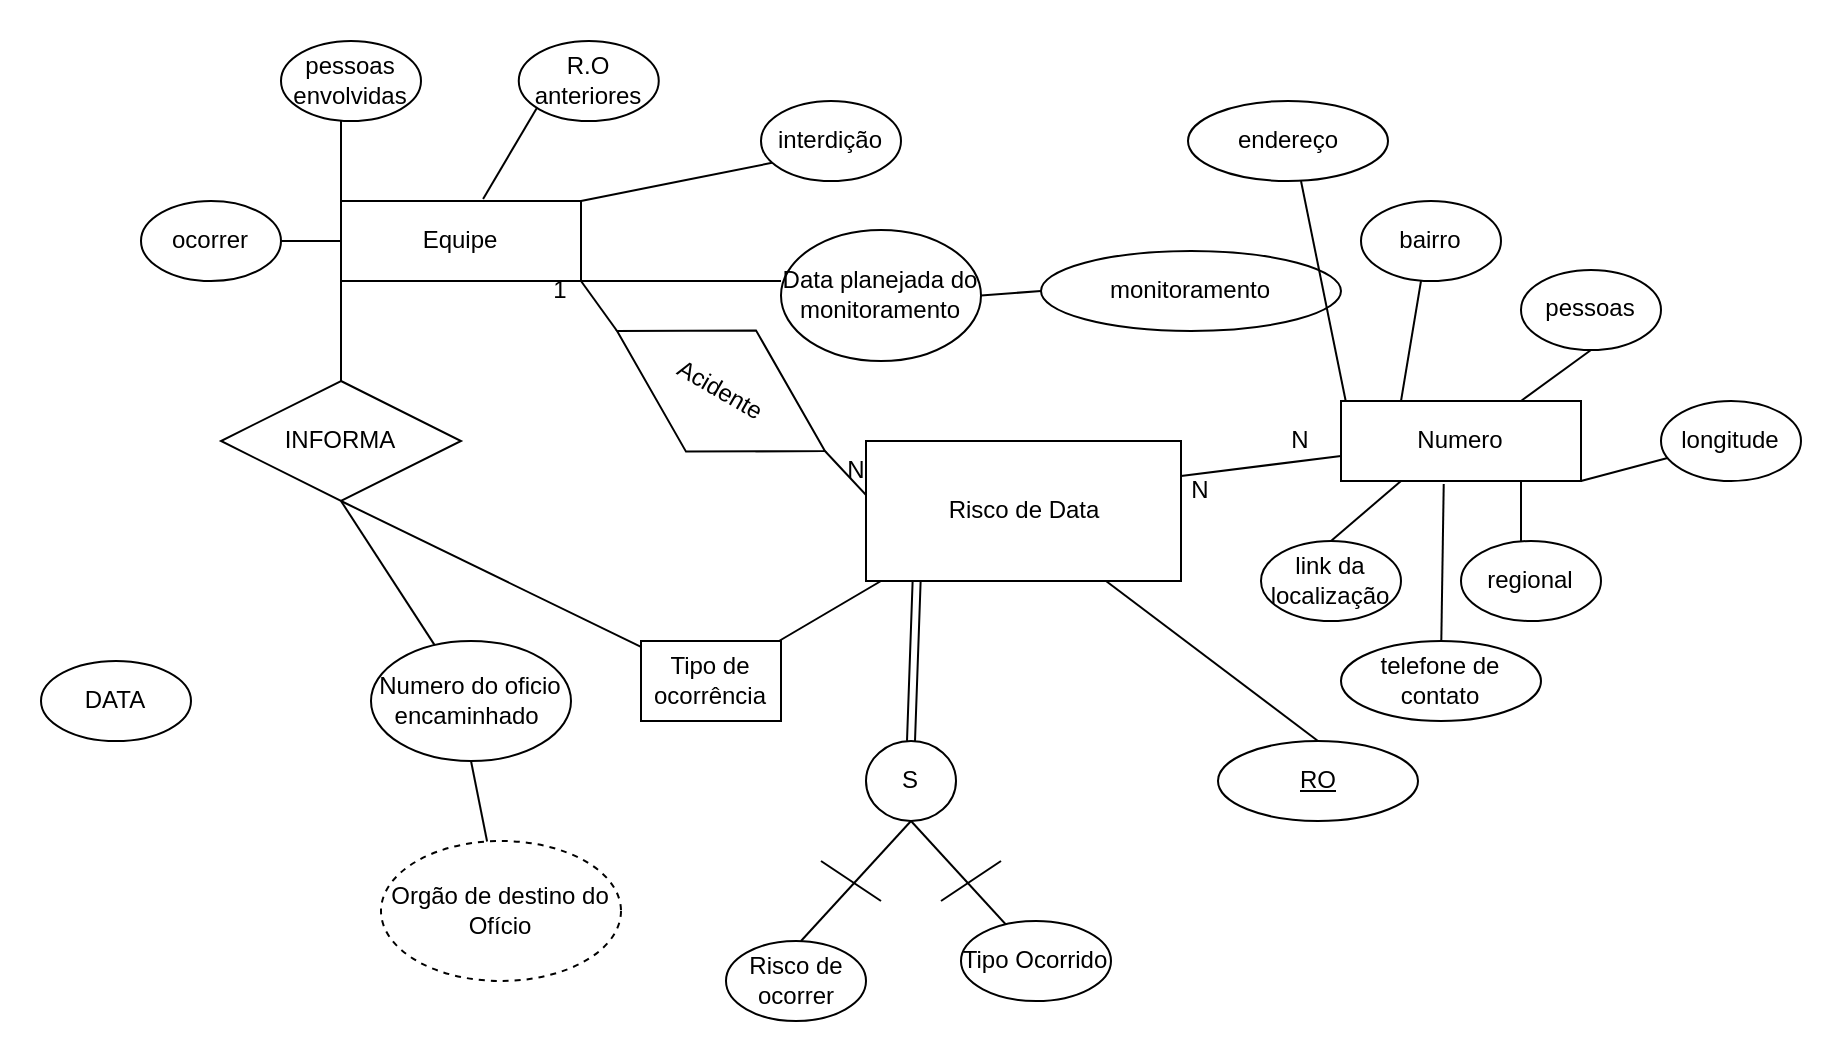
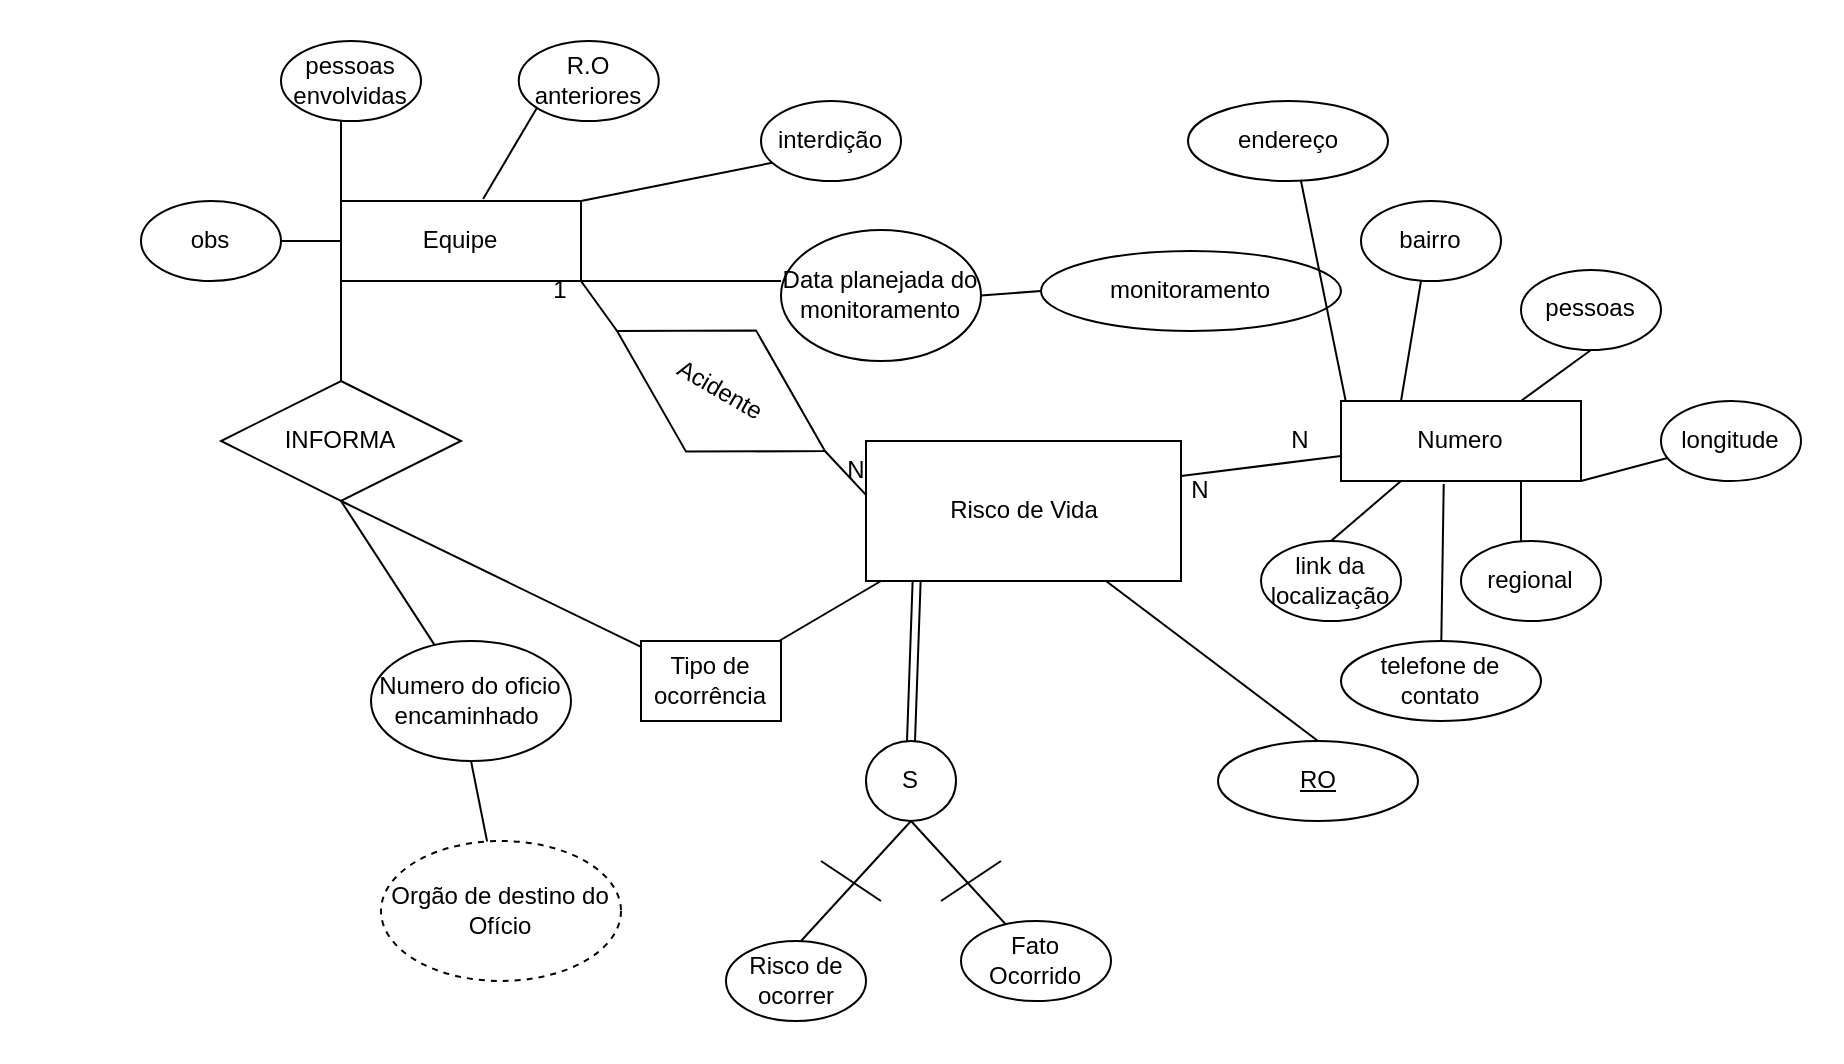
(211, 241) -> (211, 241)
(1025, 511) -> (1025, 511)
(116, 701) -> none
(1036, 961) -> (1036, 961)
